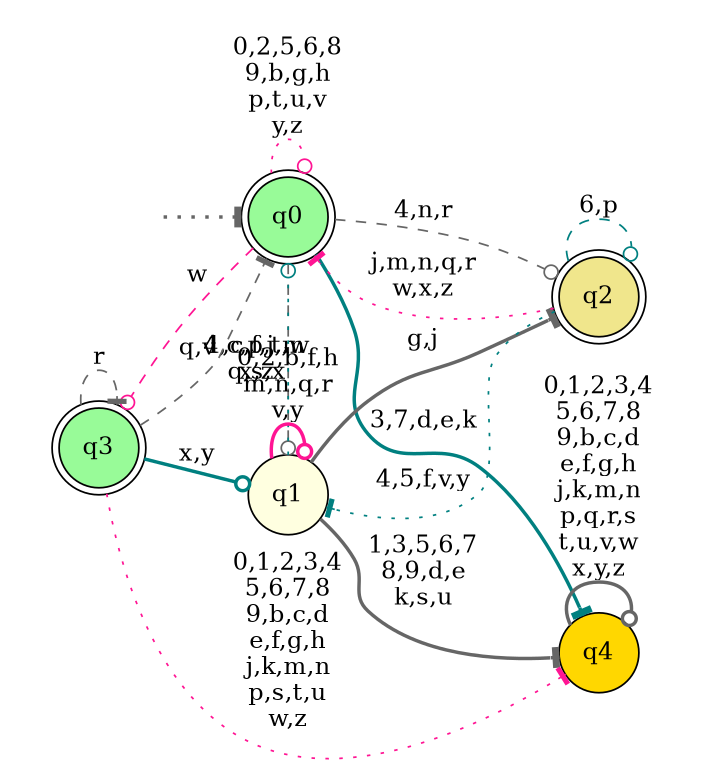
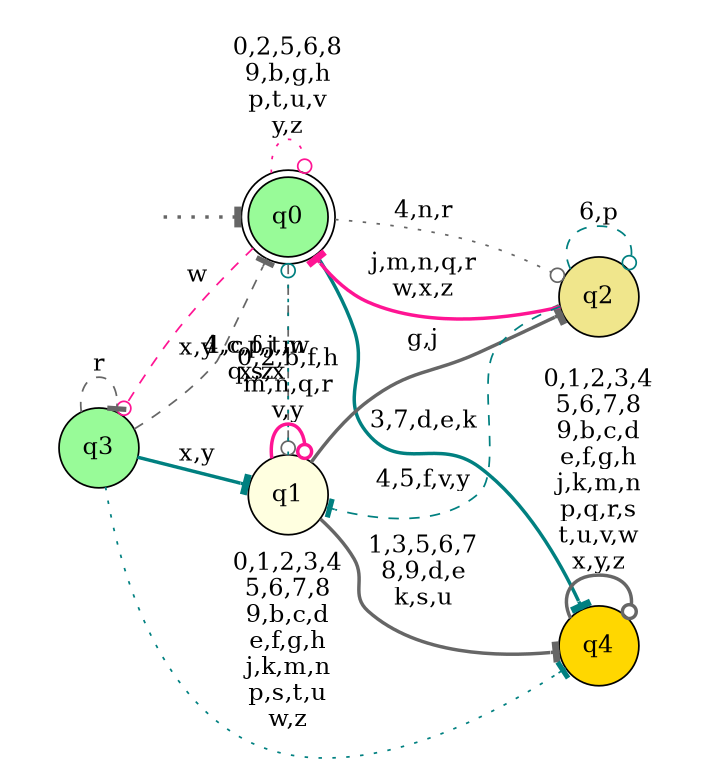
(442, 234) -> (446, 235)
(599, 297) -> (599, 297)
(429, 317) -> (433, 317)
(198, 348) -> (198, 348)
(99, 448) -> (99, 448)
(489, 454) -> (489, 458)
(190, 470) -> (189, 470)
(264, 747) -> (262, 746)
